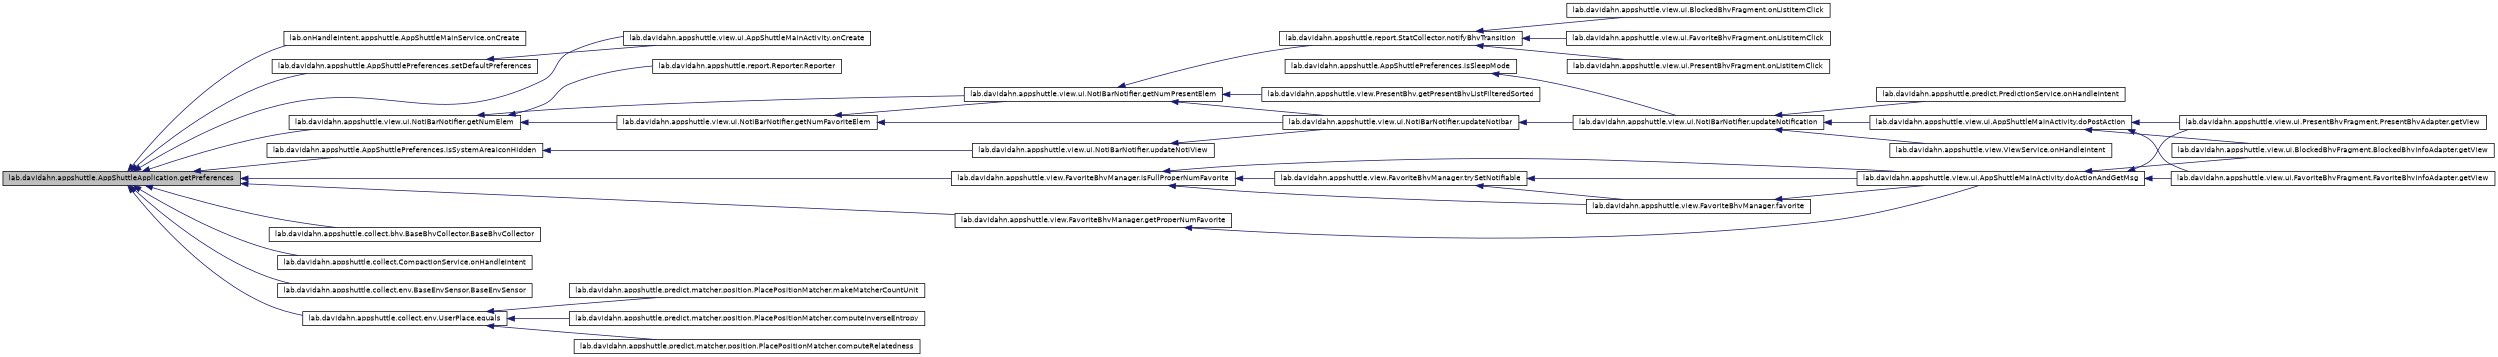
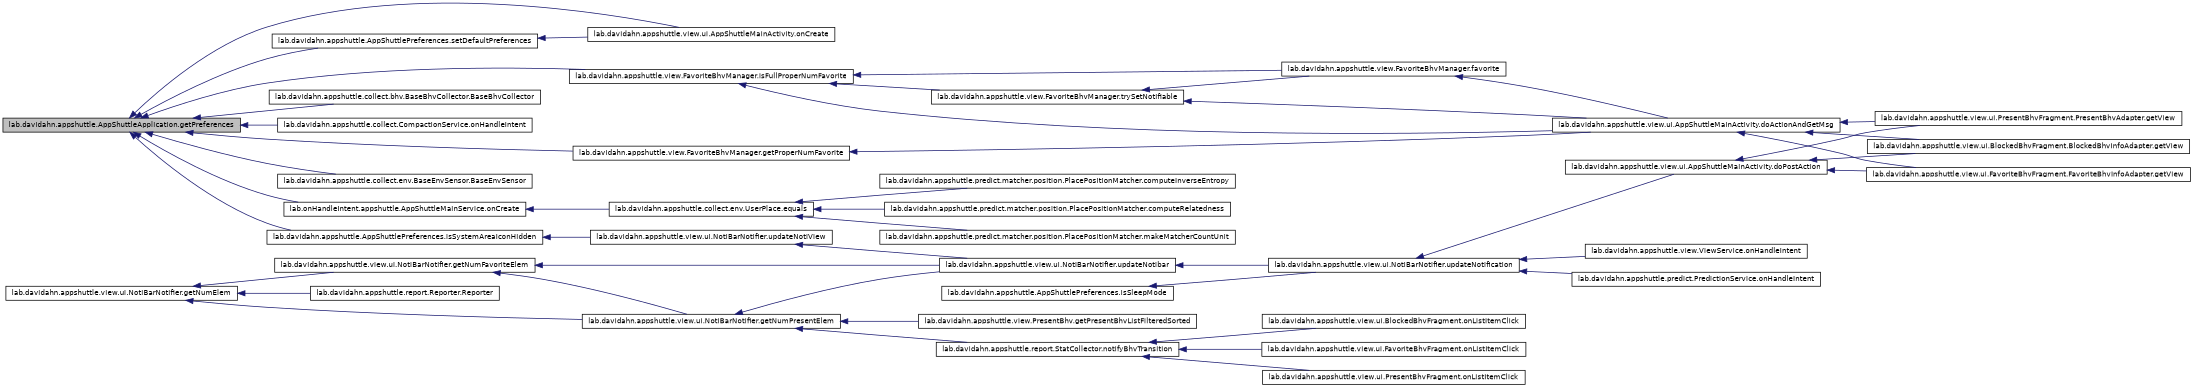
(230, 145) -> none
(208, 268) -> (571, 209)
